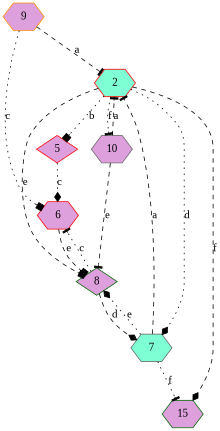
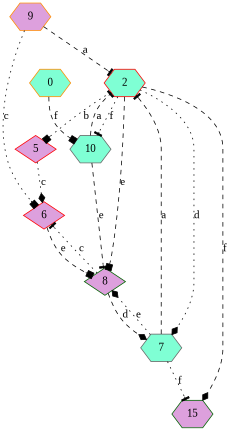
none -> (50, 83)
(112, 149) -> (90, 149)
(58, 215) -> (44, 215)
